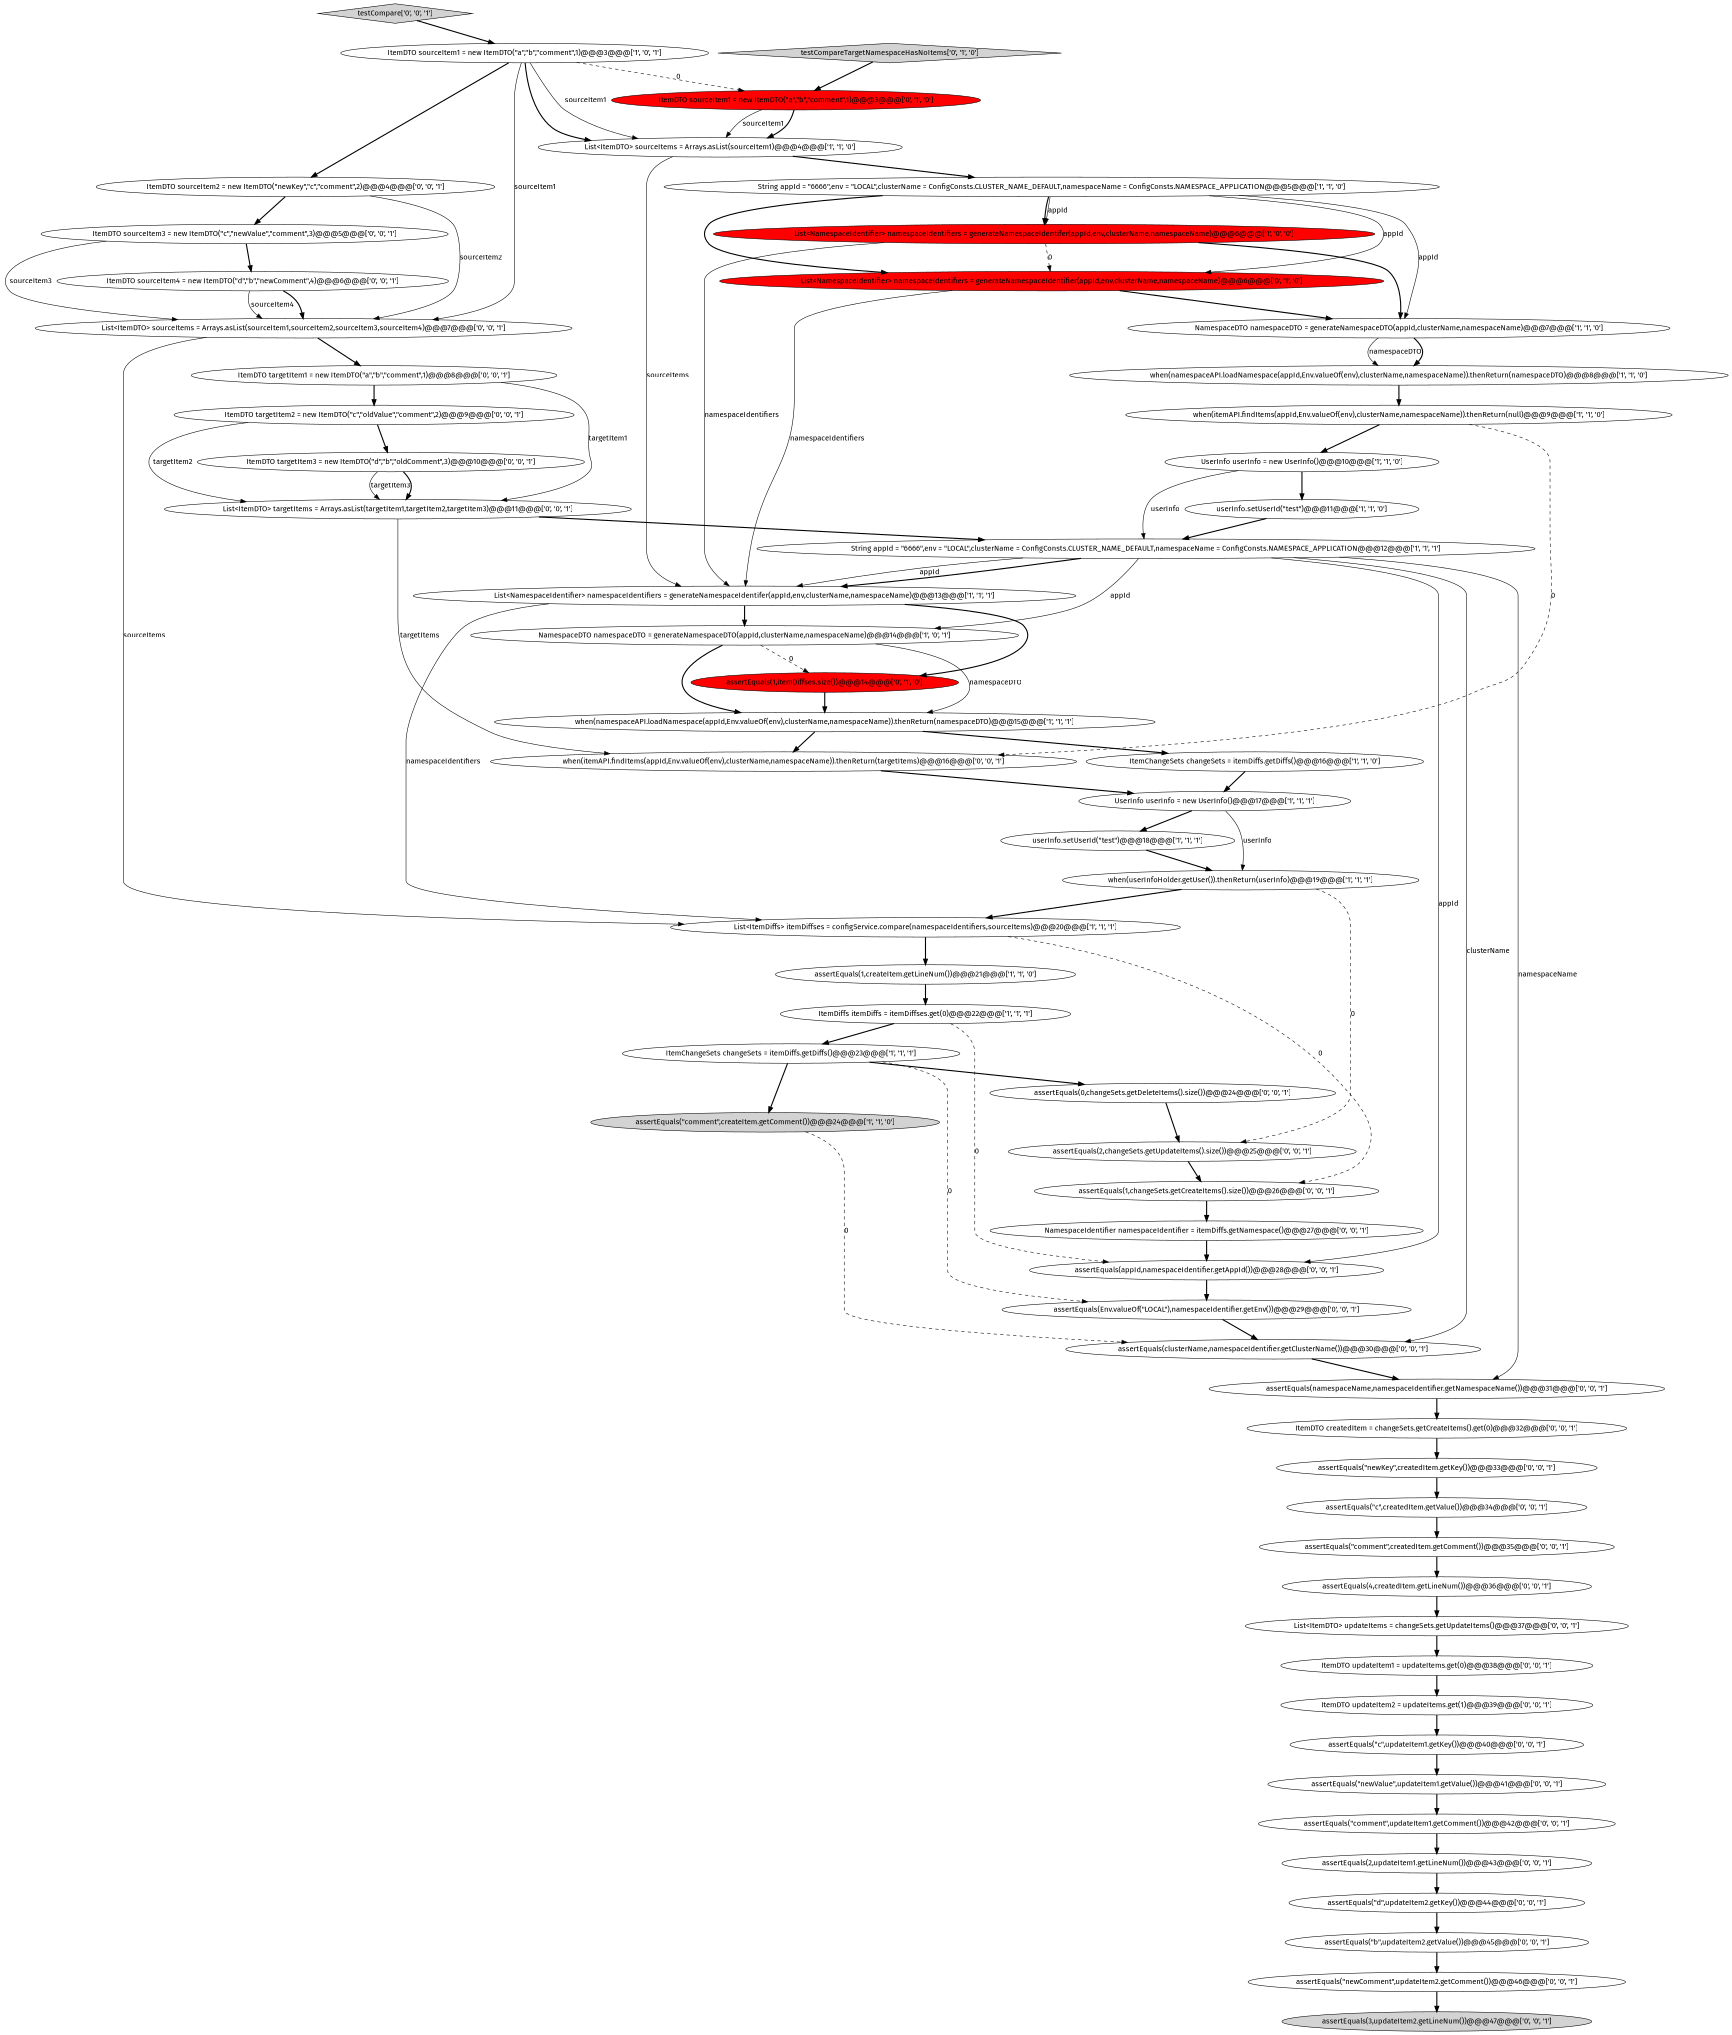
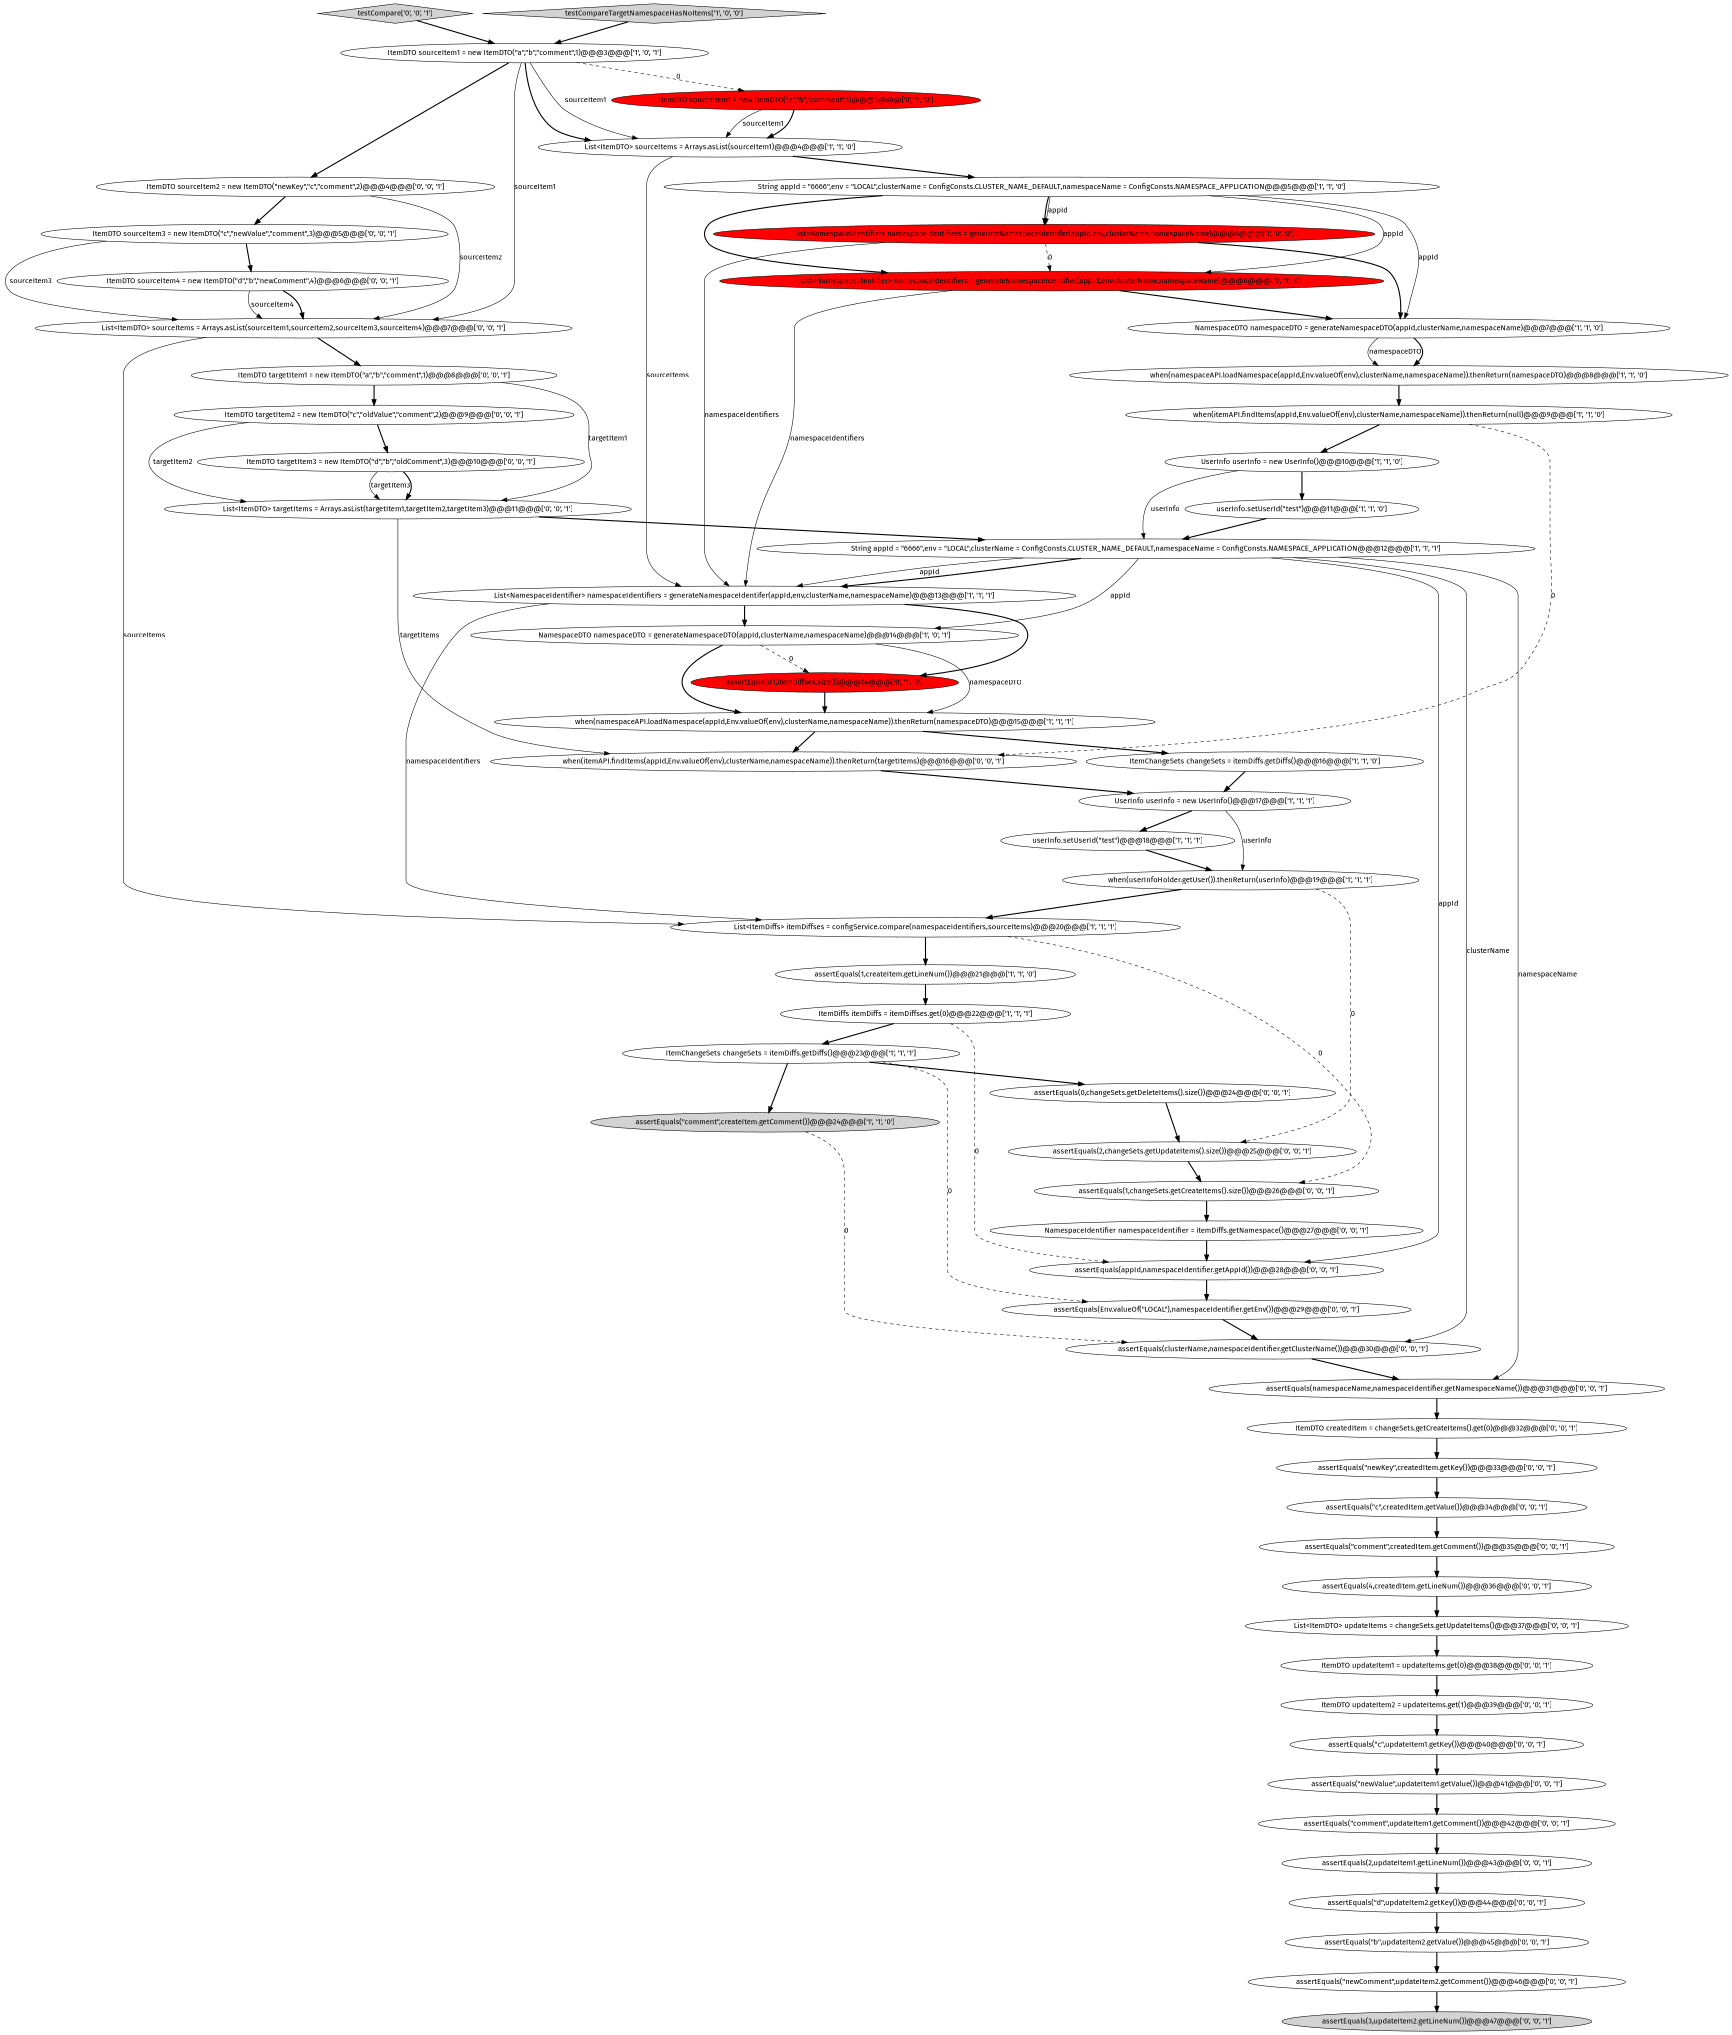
none -> (654, 14)
(890, 53) -> none
